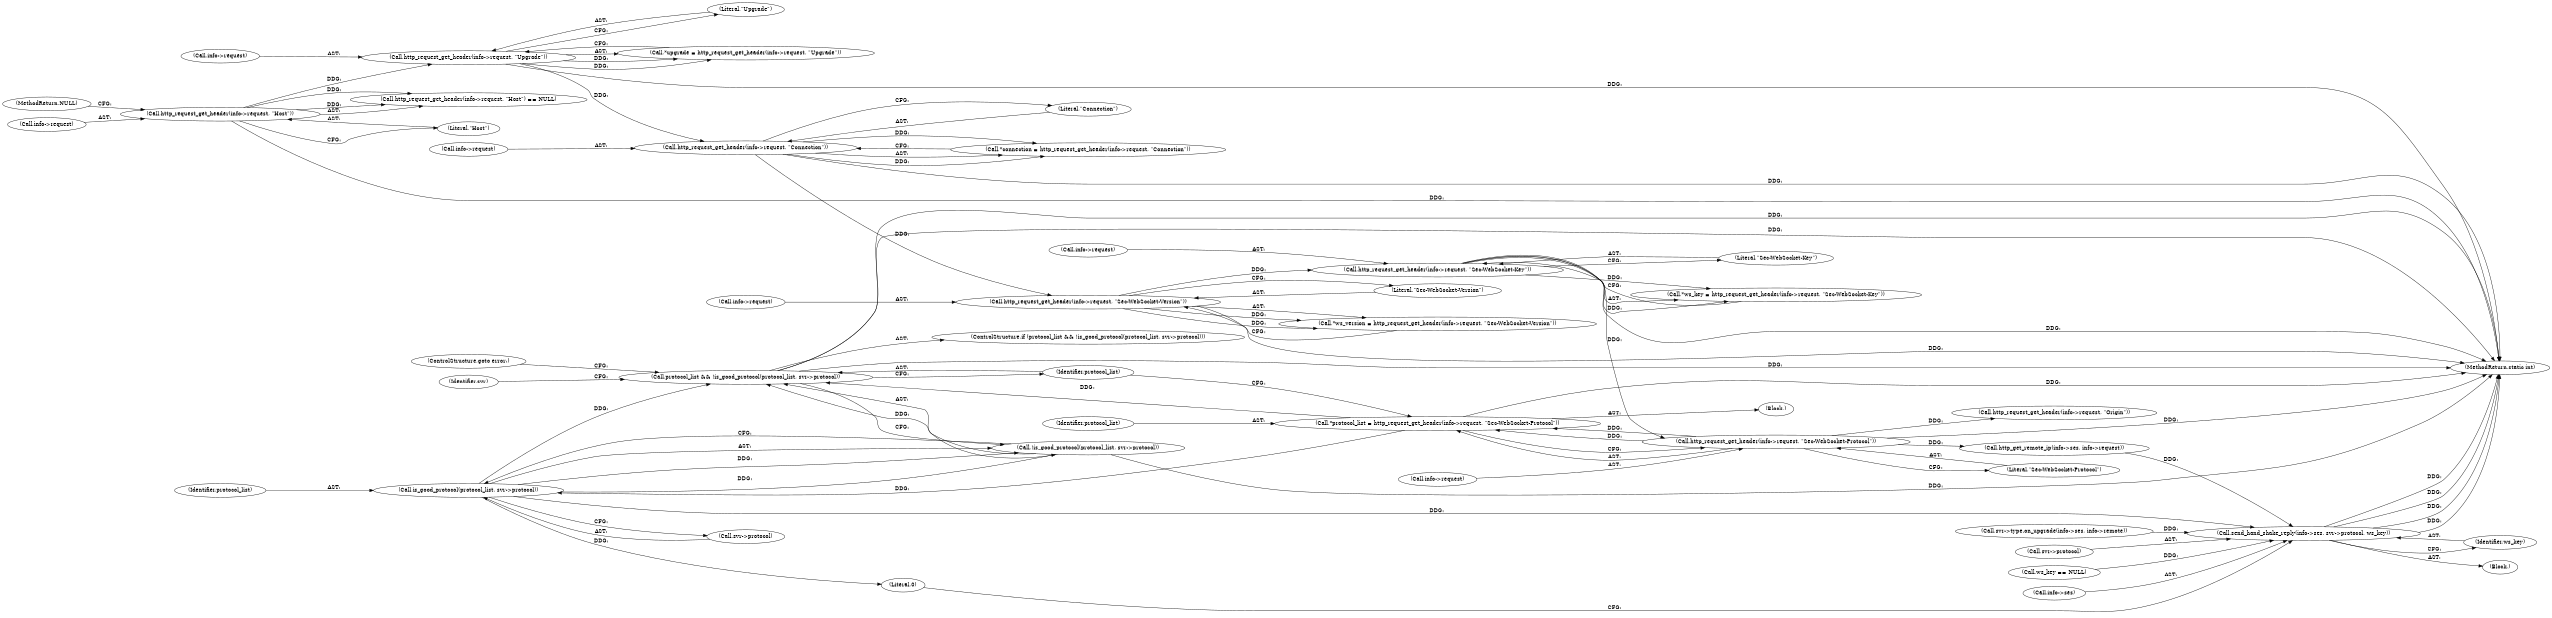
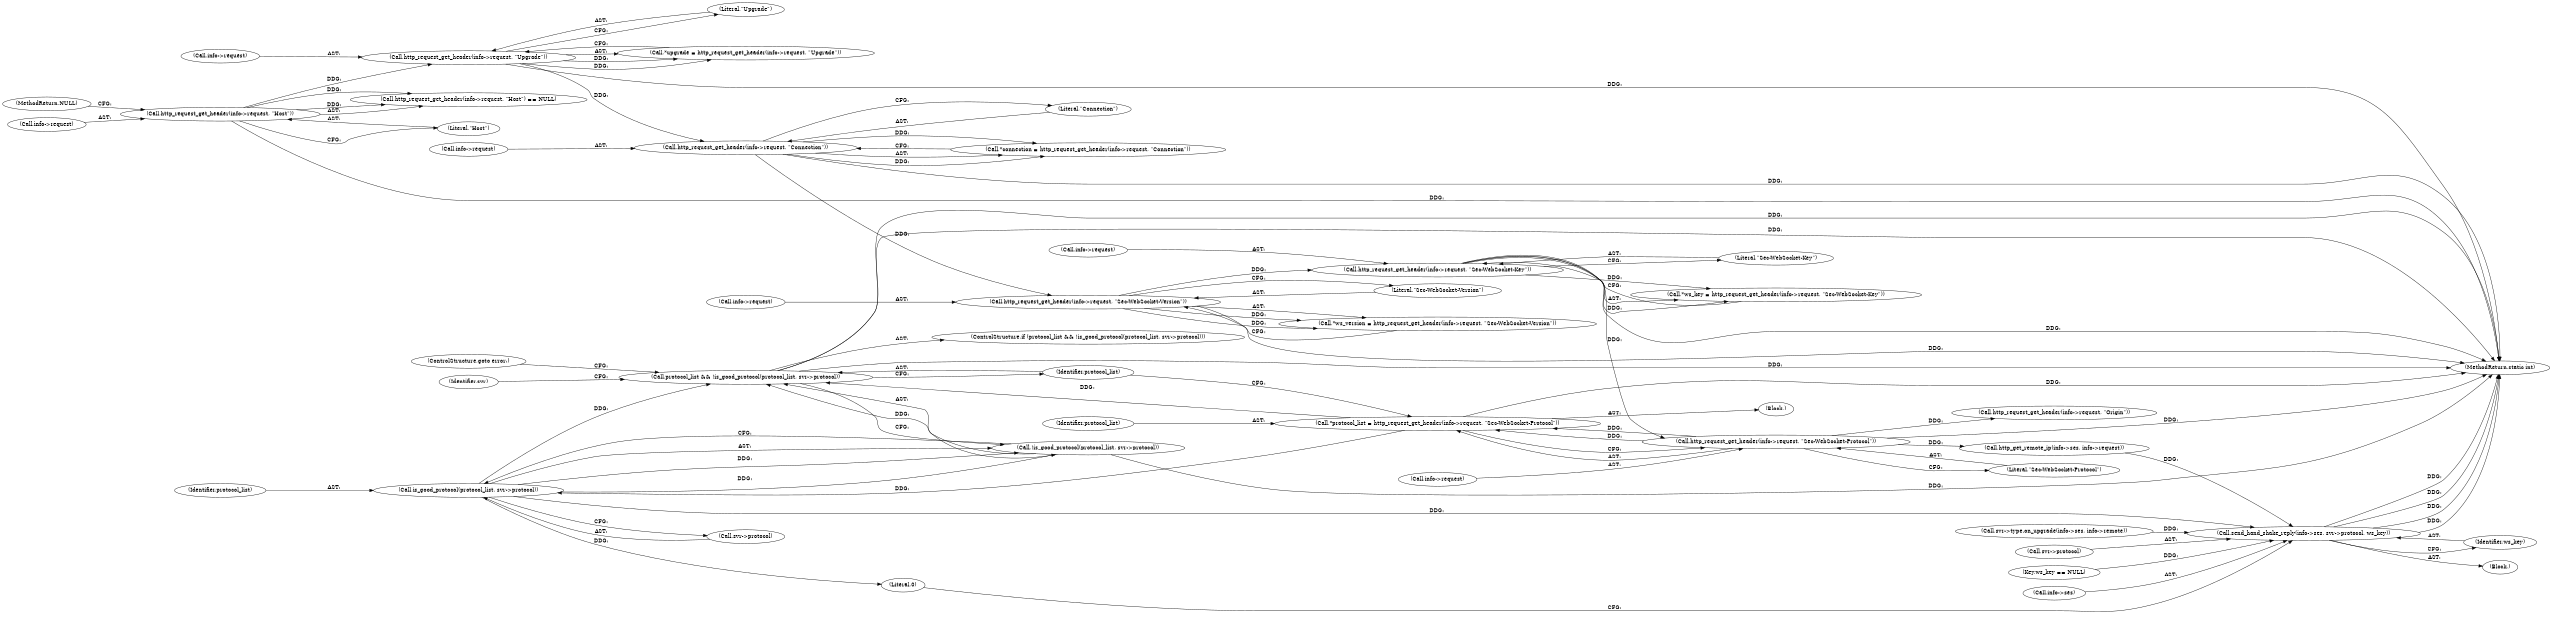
(2054, 573) -> (2054, 573)
